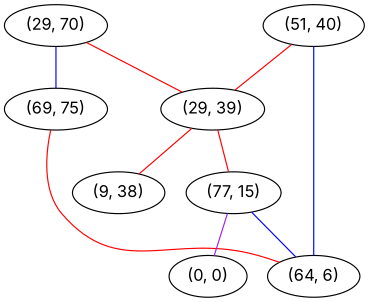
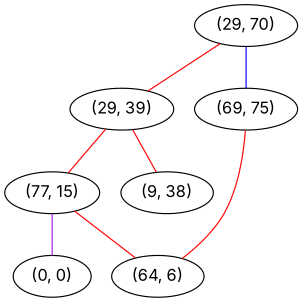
(314, 26) -> none
(274, 235) -> (105, 235)
